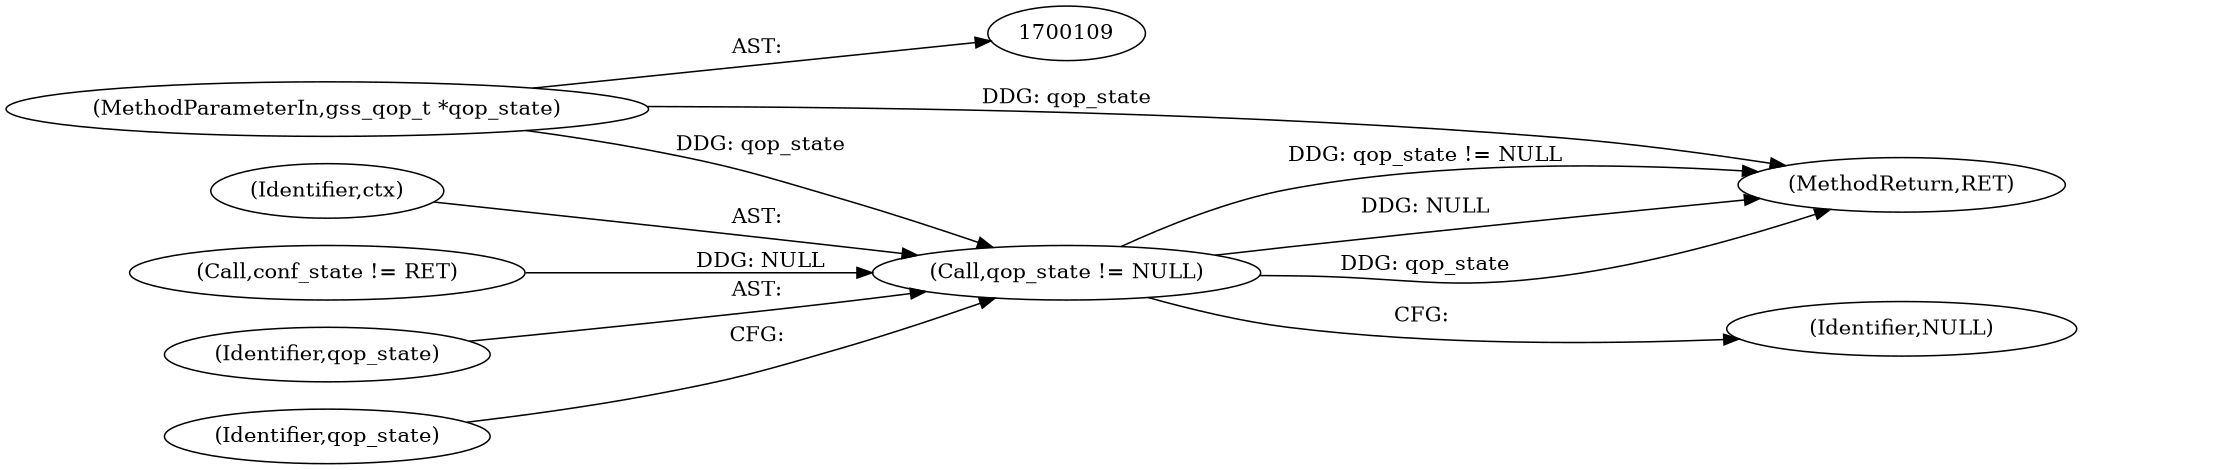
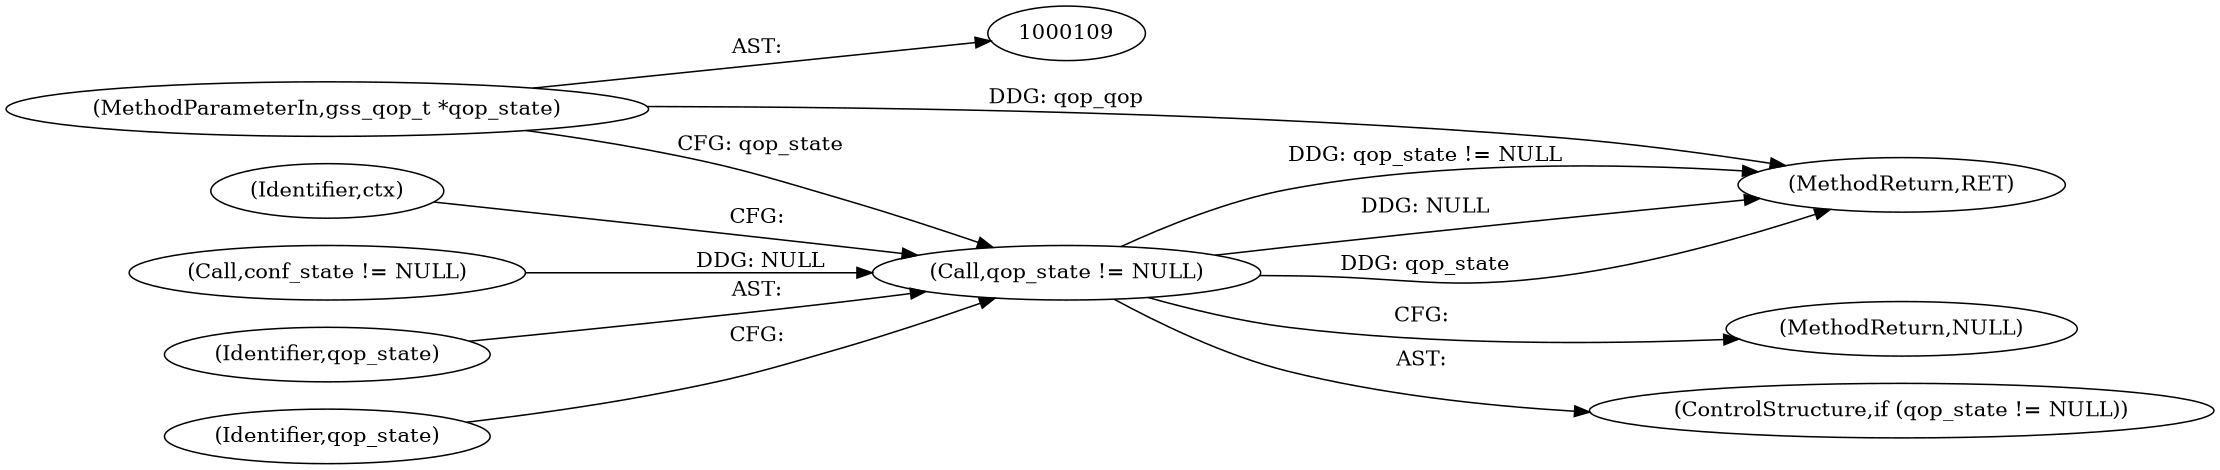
(1067, 33) -> (1067, 33)
(1067, 98) -> (1067, 98)
(760, 145) -> (760, 145)
(760, 217) -> (760, 217)
(327, 273) -> (327, 273)
(1902, 329) -> (1902, 329)
none -> (1902, 411)
